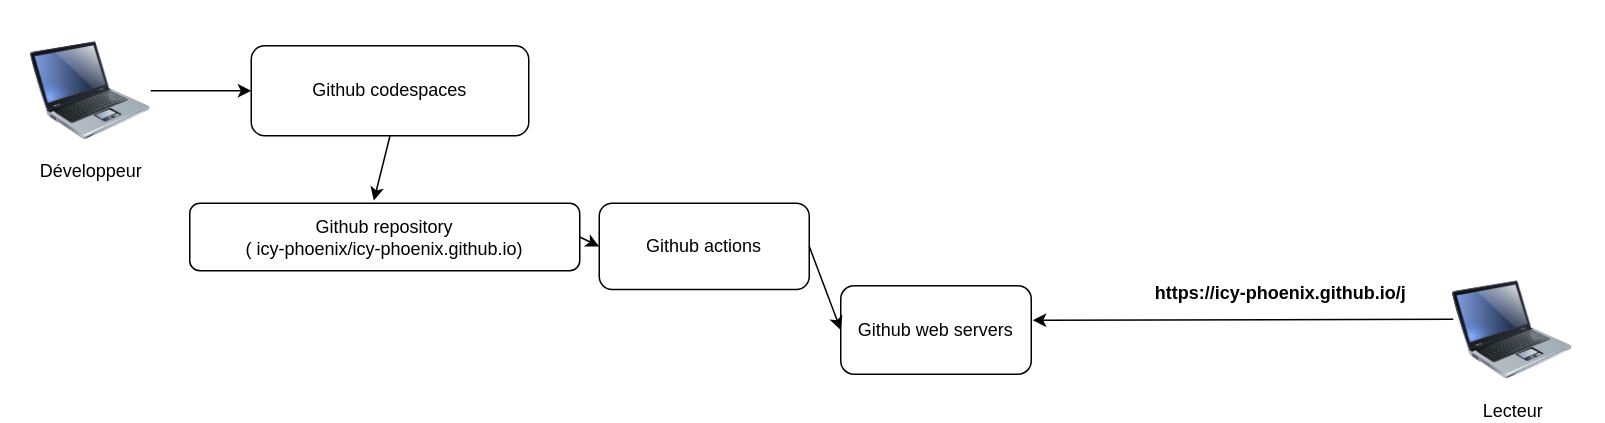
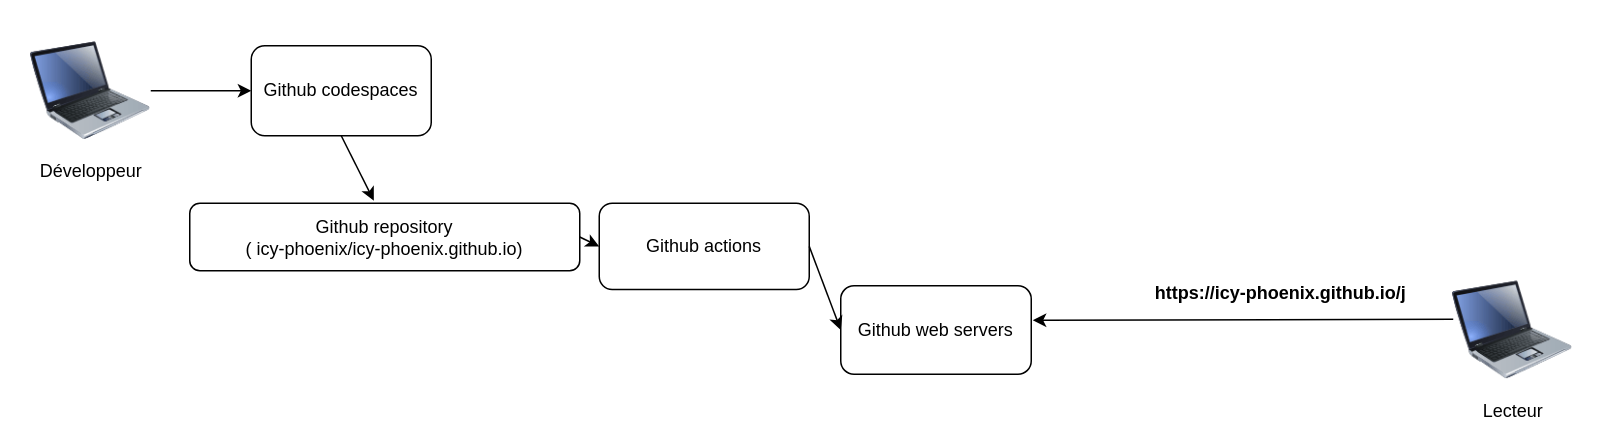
(390, 91) -> (341, 91)
